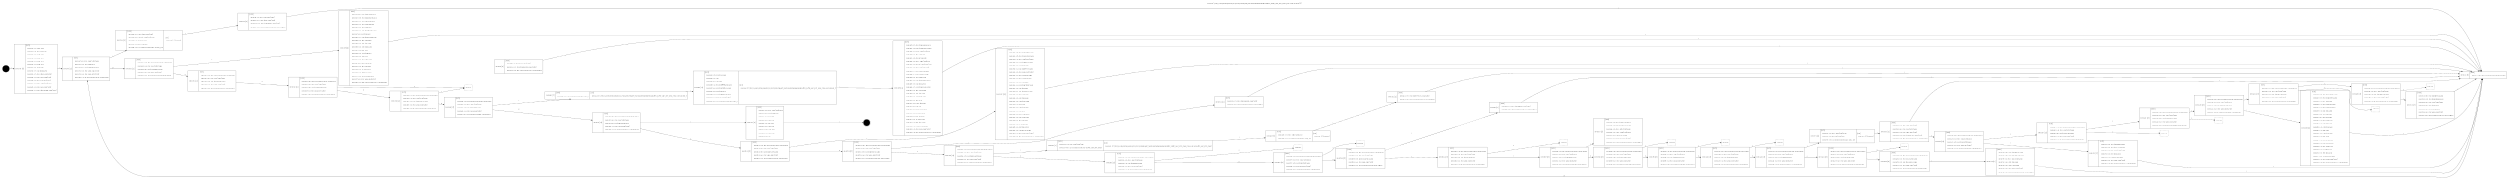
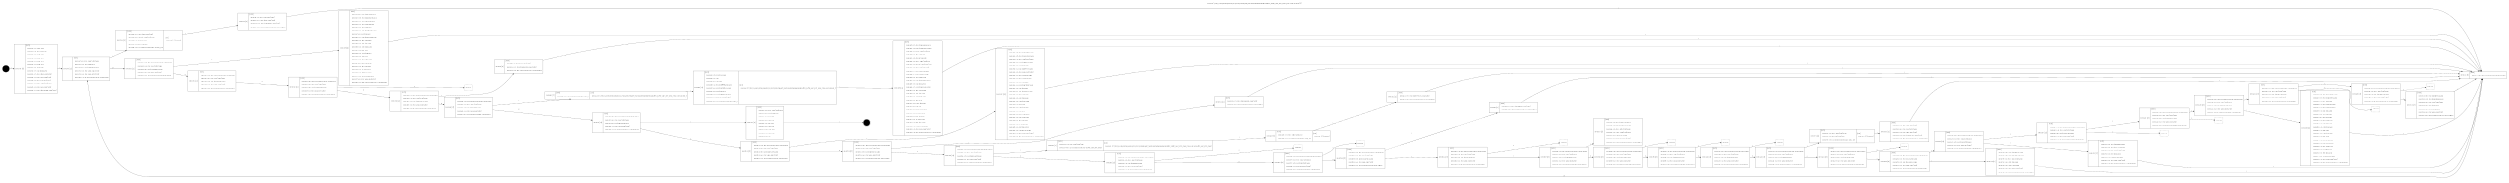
(451, 90) -> (479, 94)
(1931, 137) -> (1931, 152)
